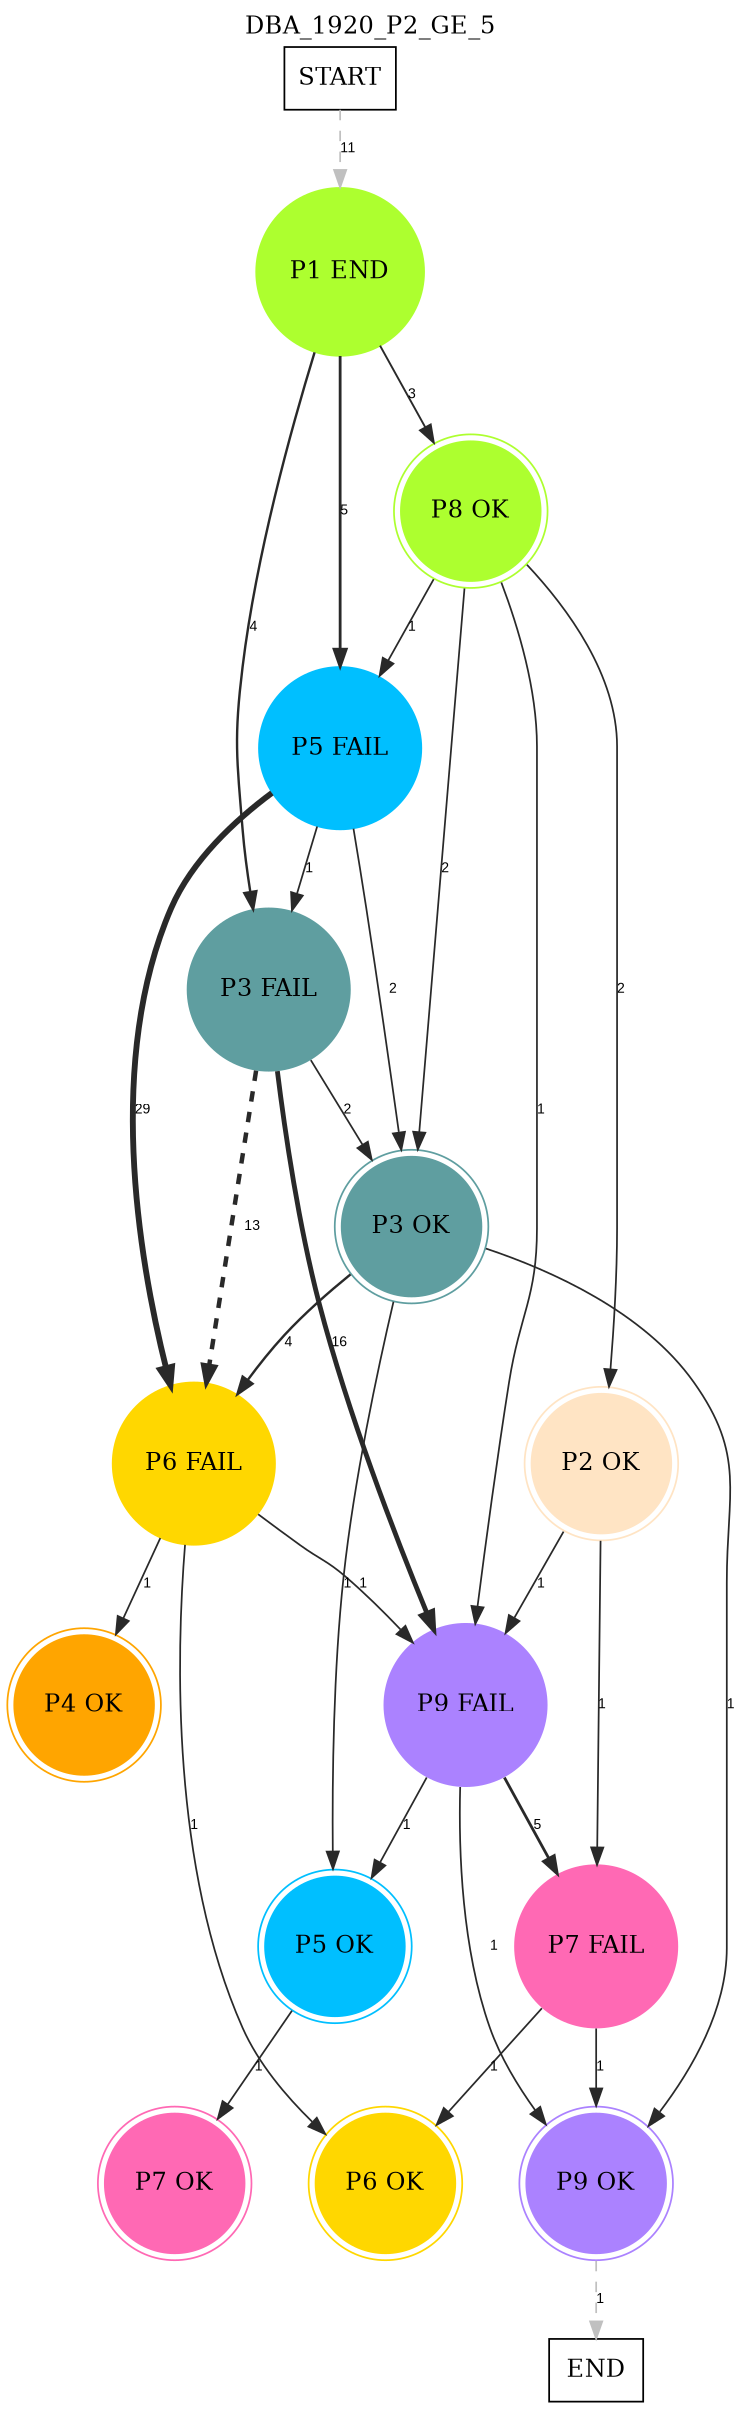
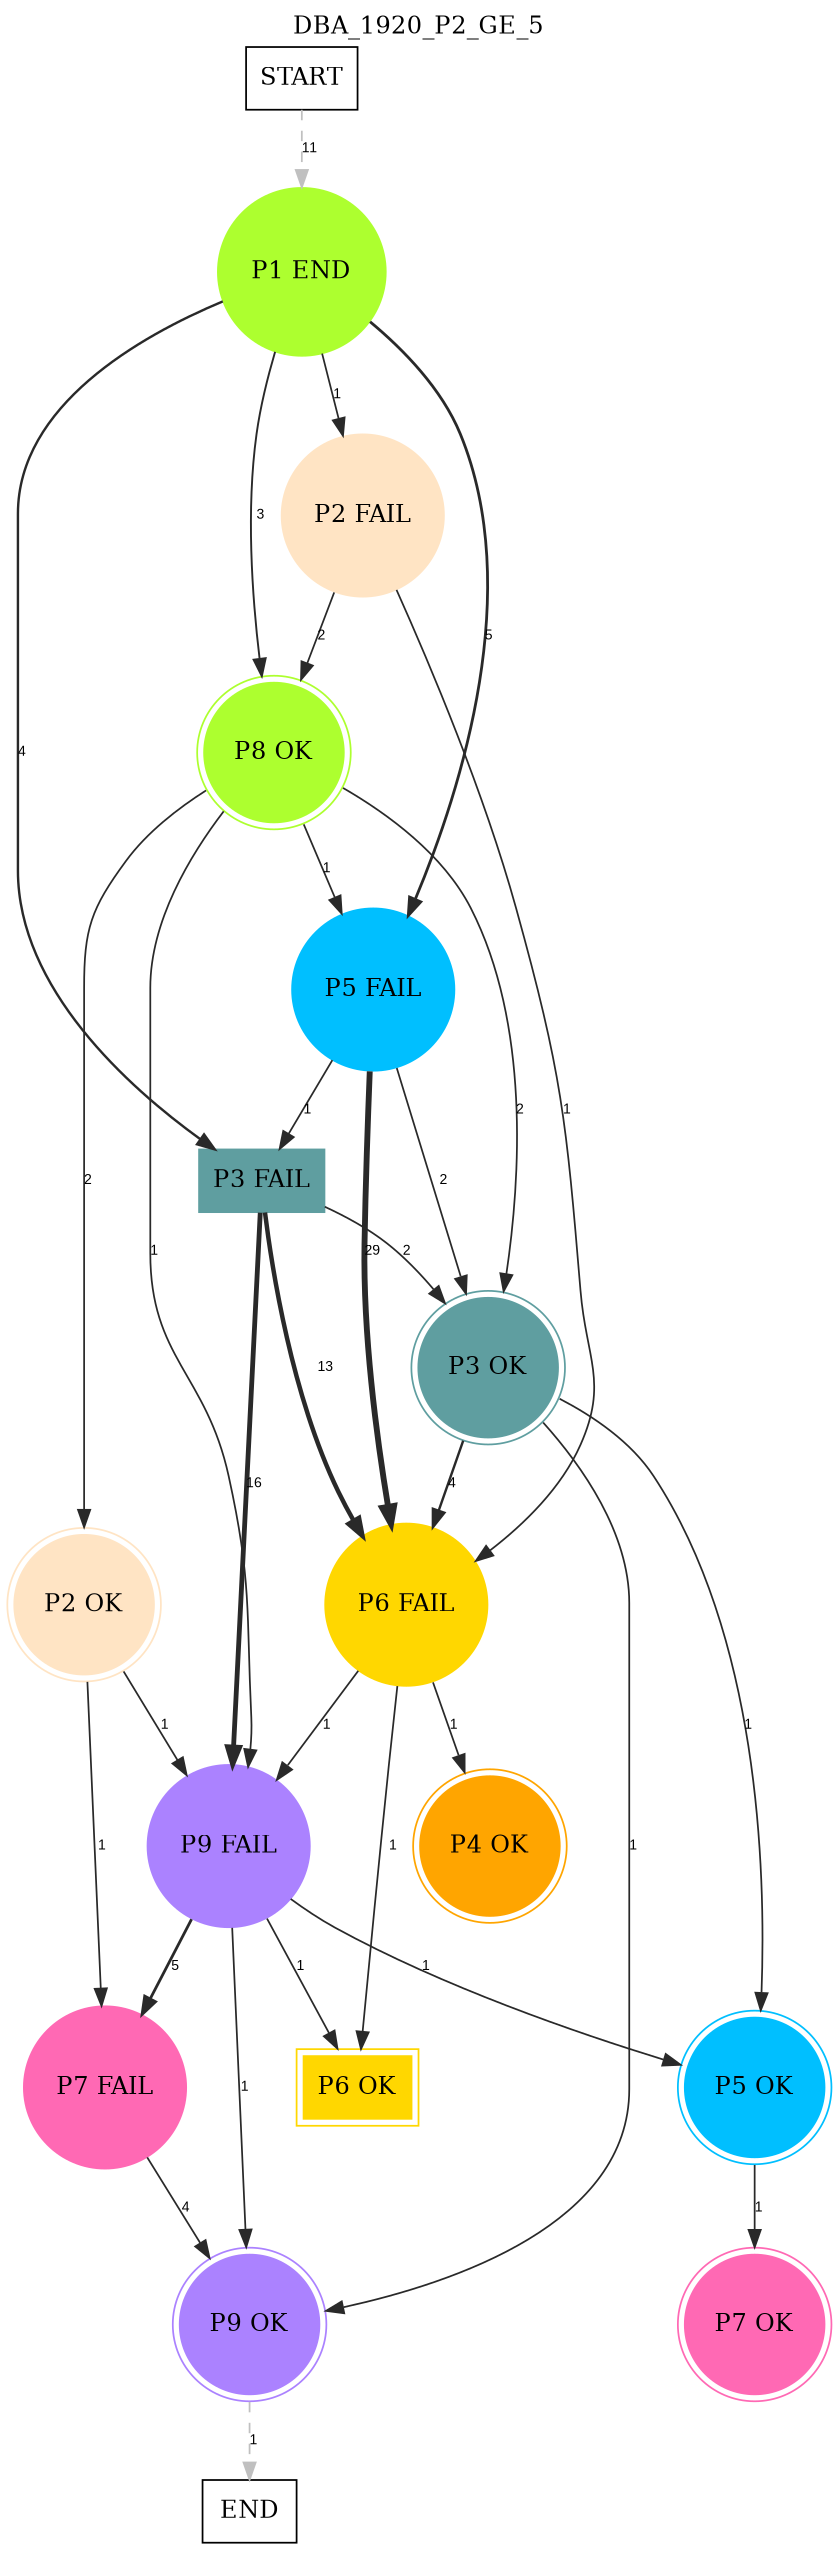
none -> (363, 516)
(269, 990) -> (262, 1181)
(233, 1218) -> (295, 1371)
(493, 2063) -> (298, 1976)
(601, 2067) -> (186, 2208)
(385, 2183) -> (358, 2087)
